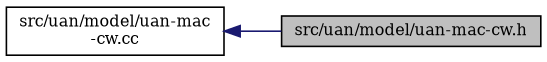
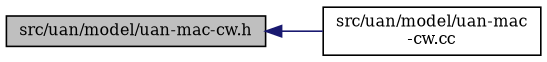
(261, 31) -> (302, 31)
